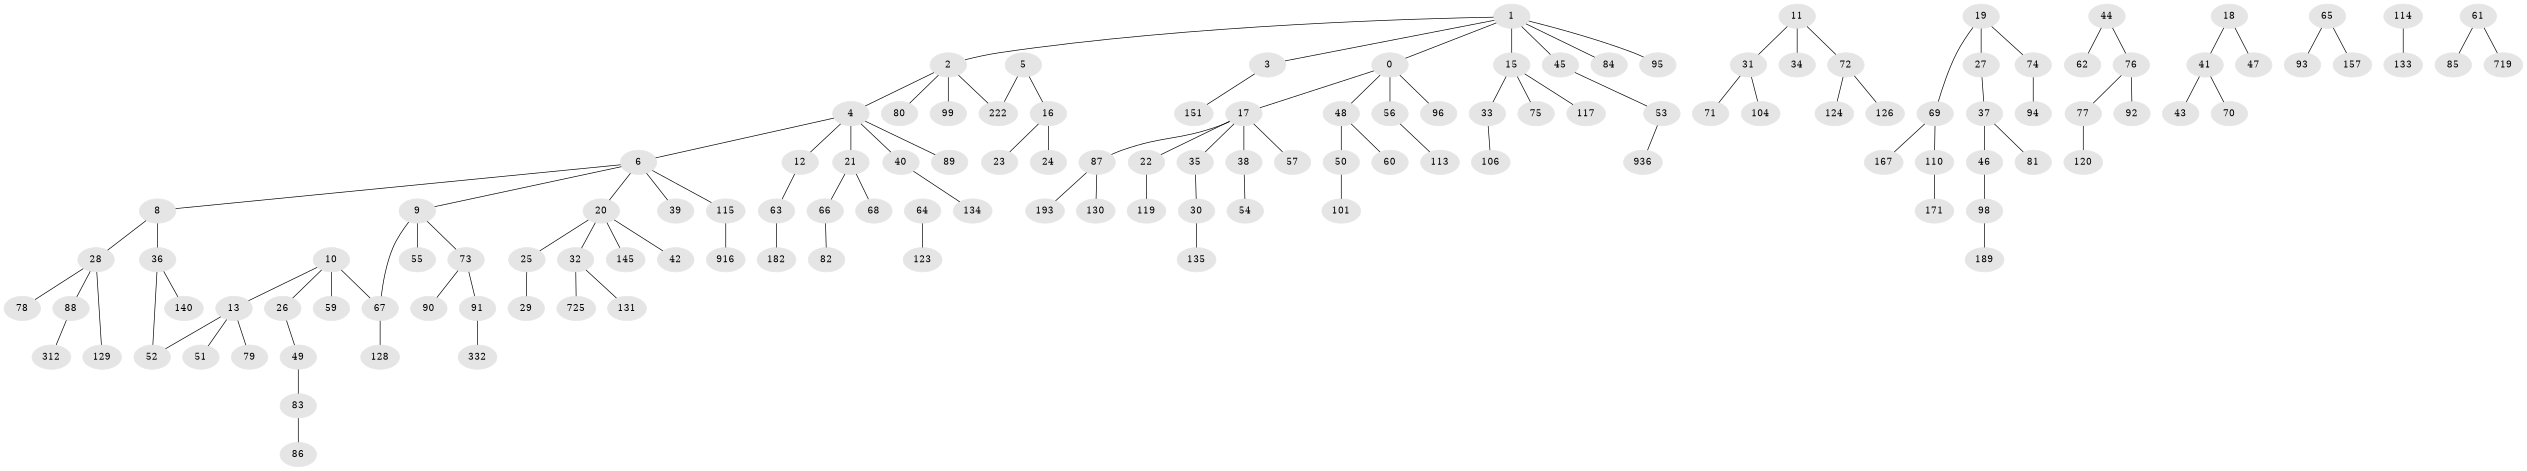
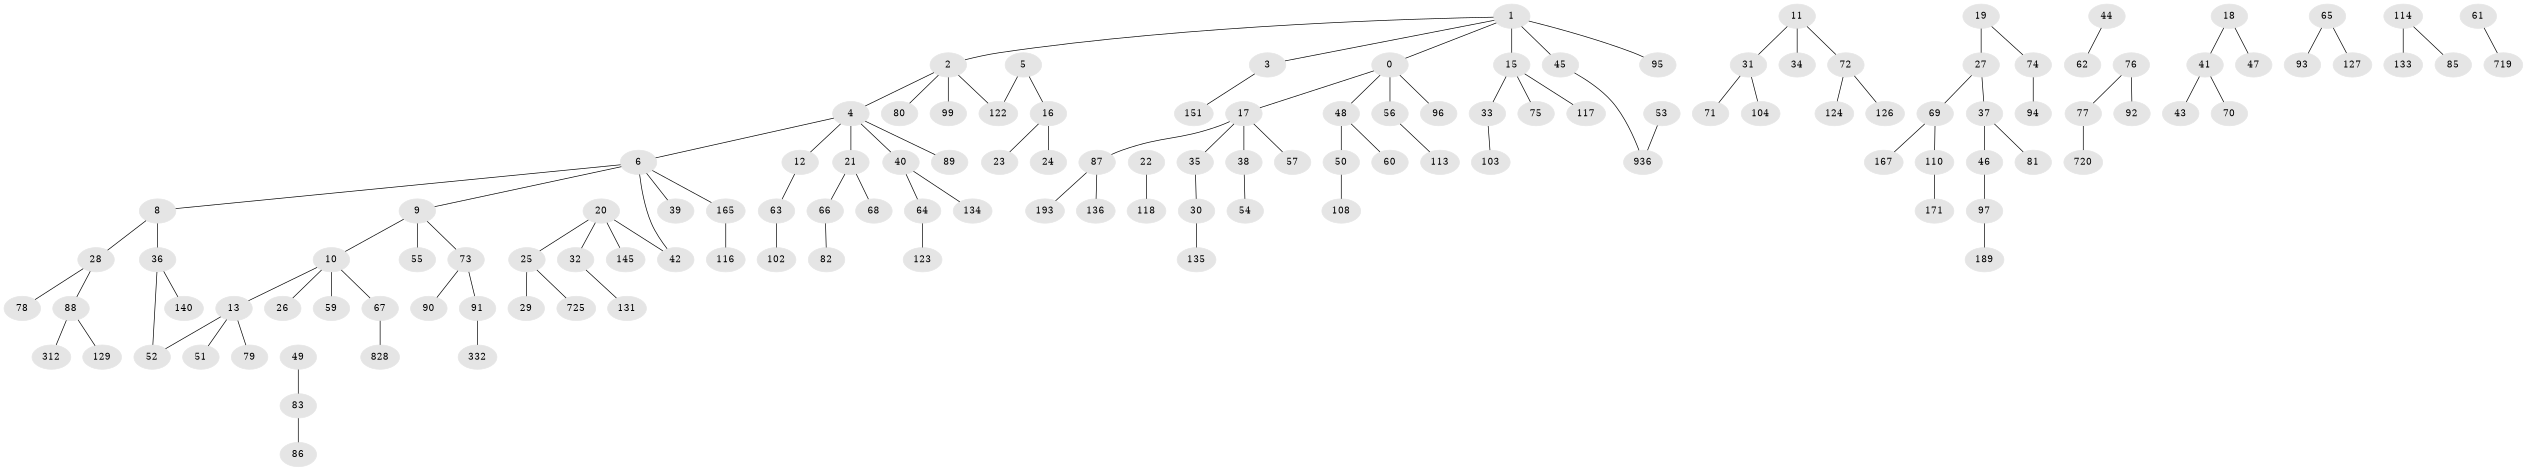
(2119, 41) -> none
(2466, 41) -> (2428, 41)
(1952, 63) -> (1958, 89)
(1609, 65) -> none
(2352, 65) -> (2352, 65)
(1611, 89) -> (1615, 105)
(998, 114) -> (998, 114)
(1195, 138) -> none
(1491, 162) -> (1491, 162)
(2083, 162) -> (2083, 162)
(620, 187) -> (648, 214)
none -> (912, 187)
(726, 211) -> (726, 211)
(1096, 211) -> (1096, 211)
(1146, 211) -> (1146, 211)
(1341, 211) -> (1341, 211)
(1985, 211) -> (1985, 211)
(389, 257) -> (374, 235)
(726, 260) -> (726, 260)
(776, 260) -> (776, 260)
(576, 284) -> (552, 284)
(99, 308) -> (87, 333)
(291, 333) -> none
(380, 357) -> (380, 357)
